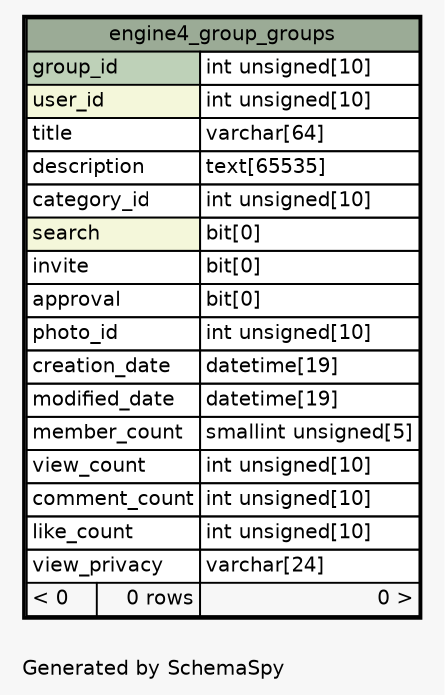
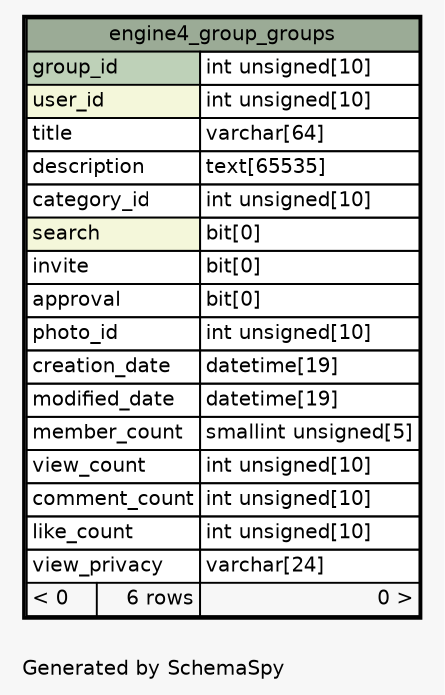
(160, 599) -> (160, 599)
